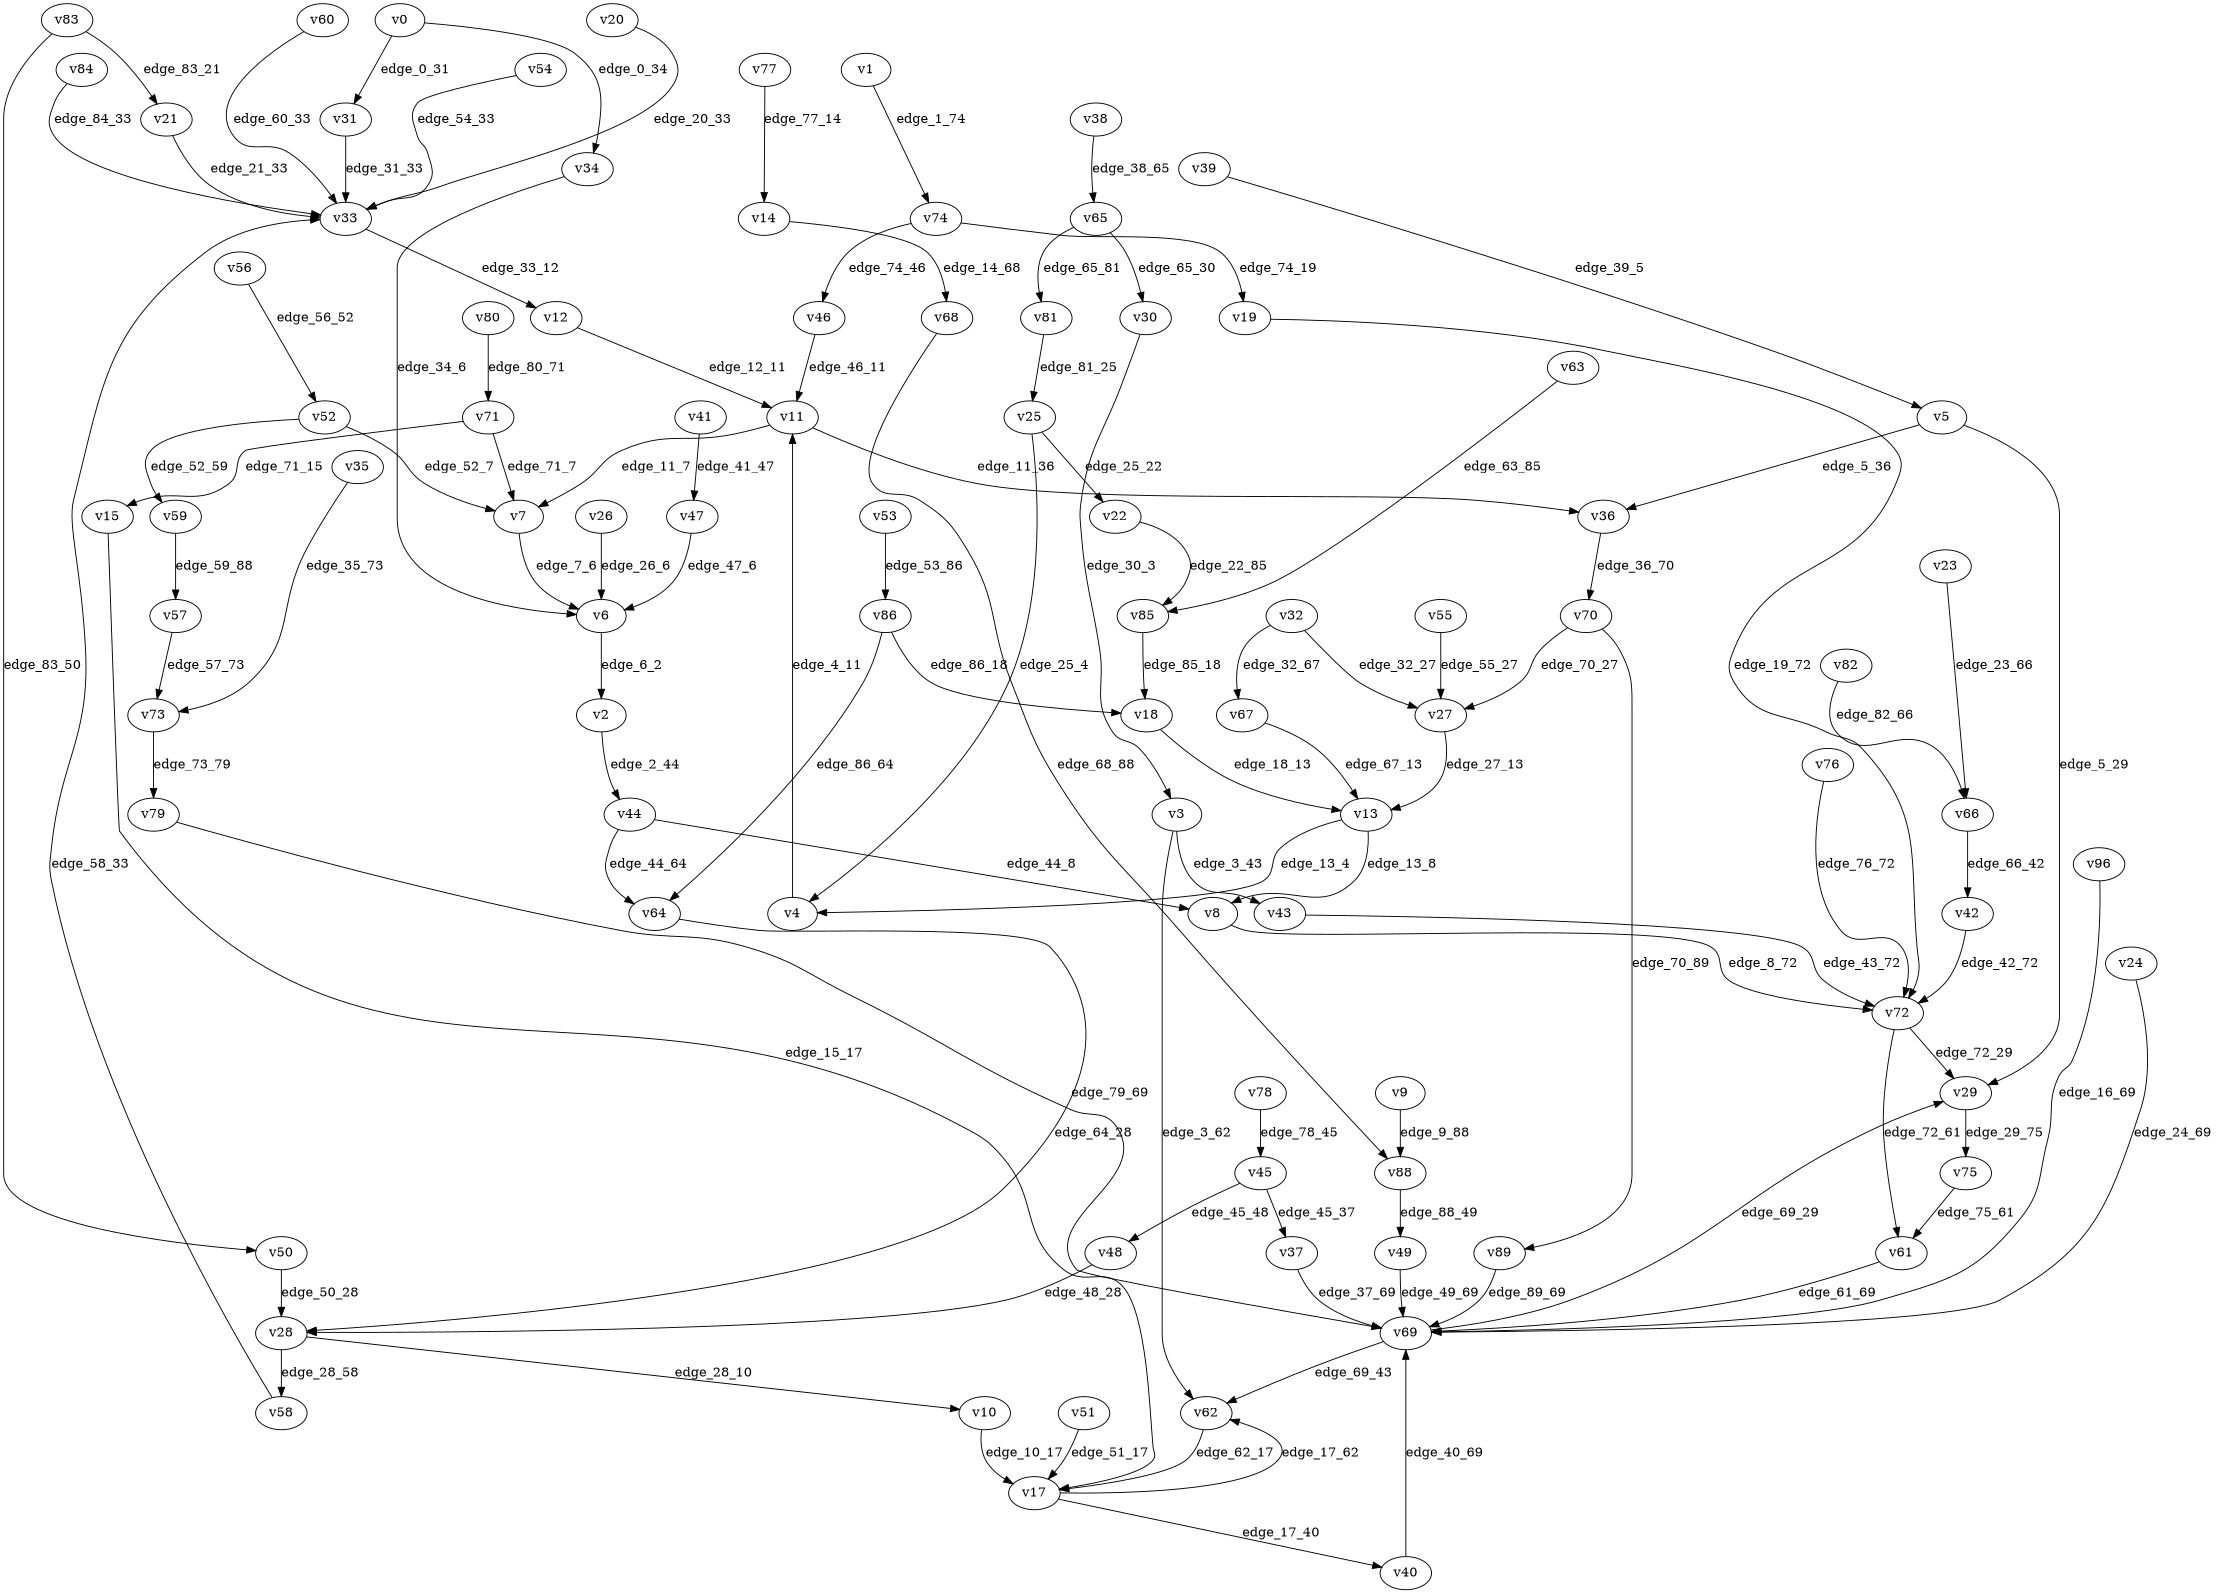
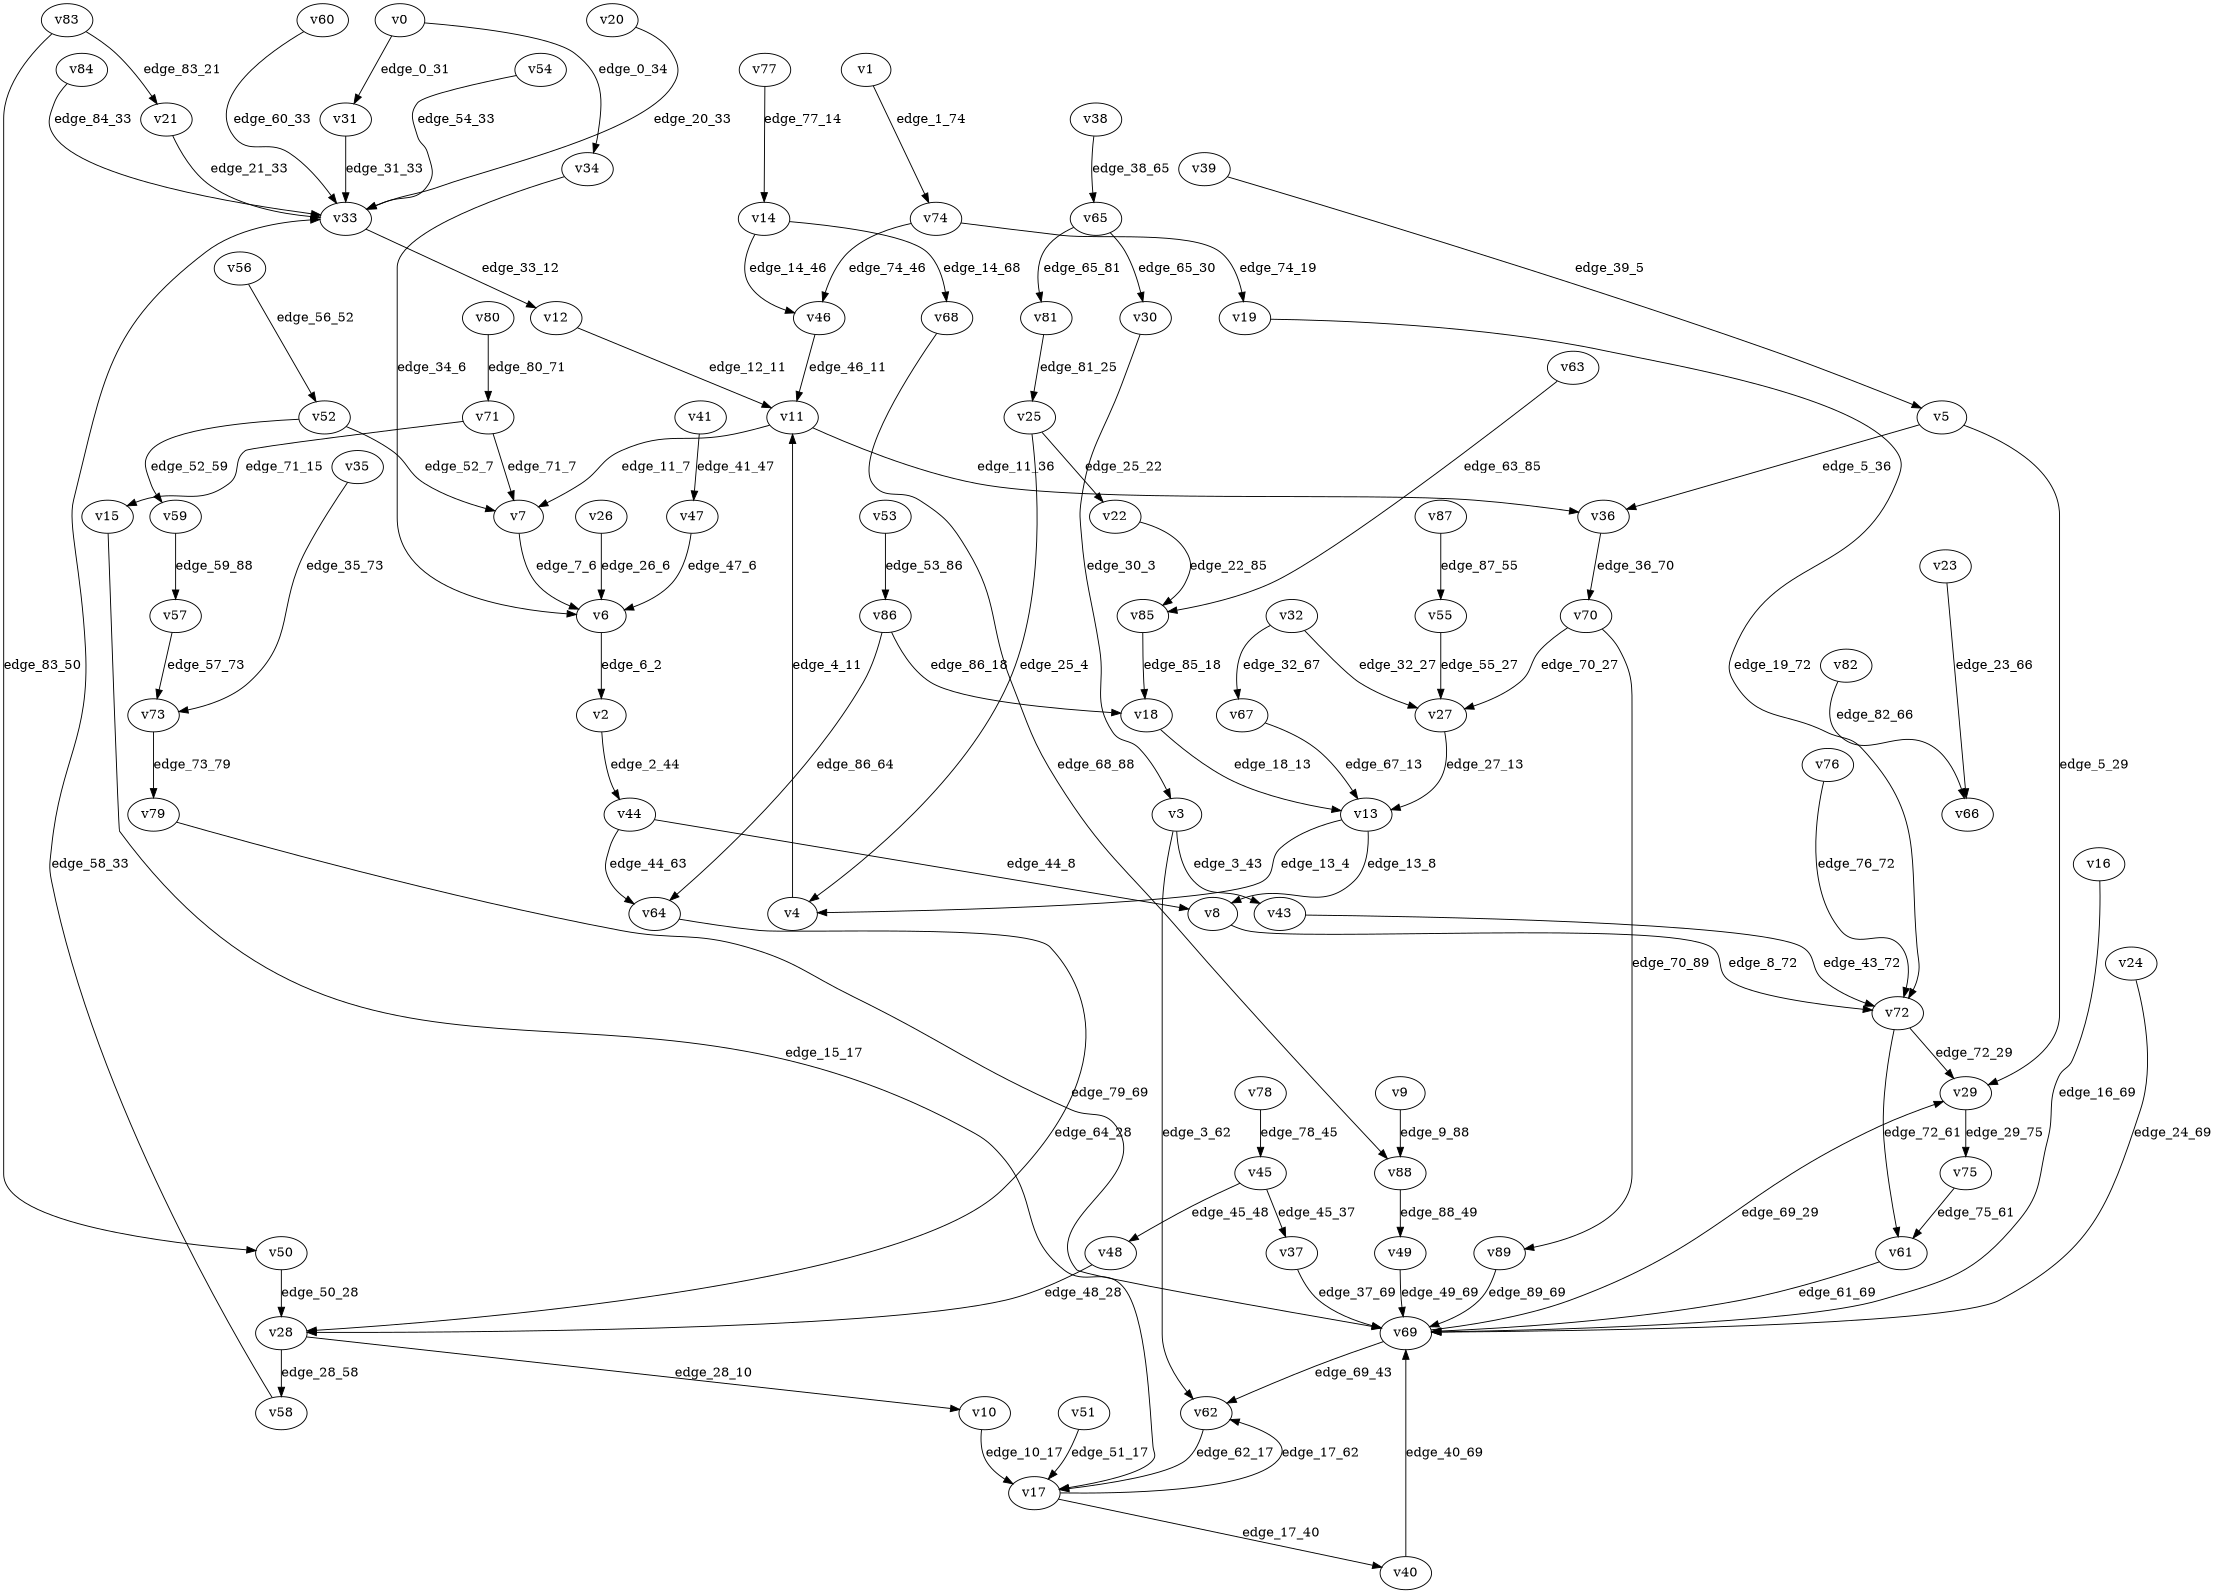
none -> (748, 281)
none -> (1441, 517)
(649, 864) -> (649, 864)
(2099, 864) -> (2099, 864)
(1968, 914) -> none
